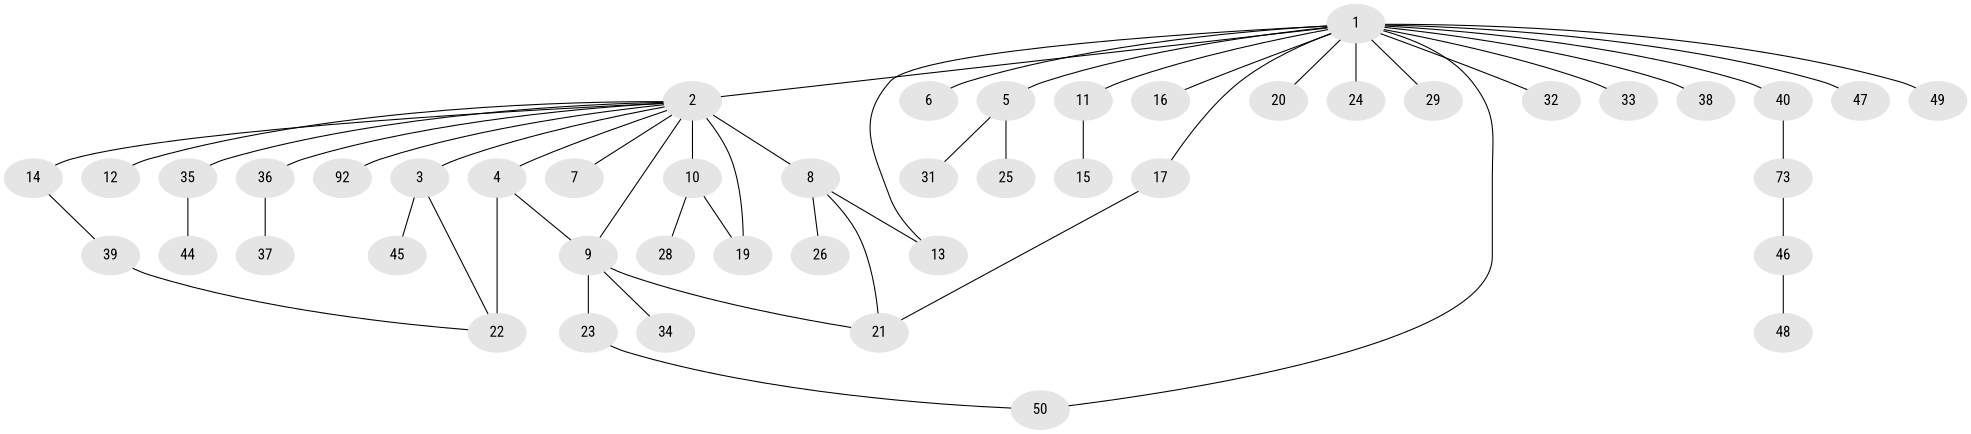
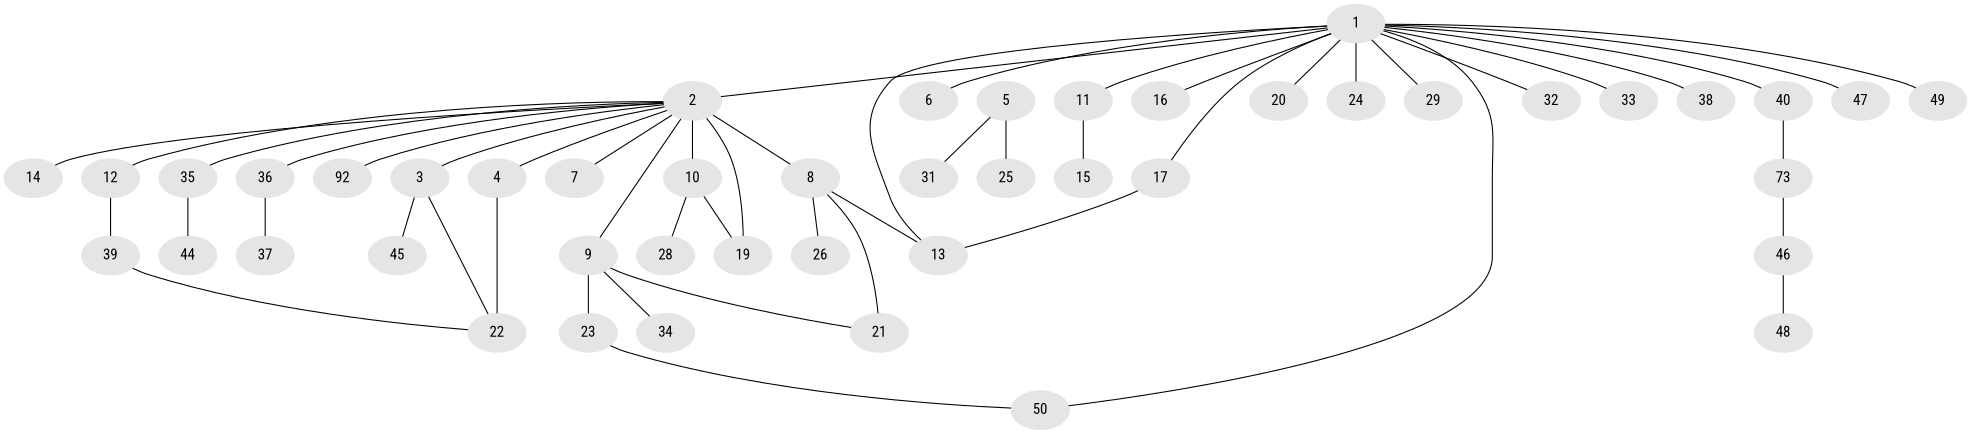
(1146, 56) -> none
(72, 217) -> (111, 217)
(543, 217) -> none
(1020, 256) -> (1052, 222)
